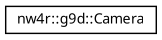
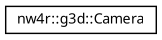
(81, 20) -> (81, 20)
